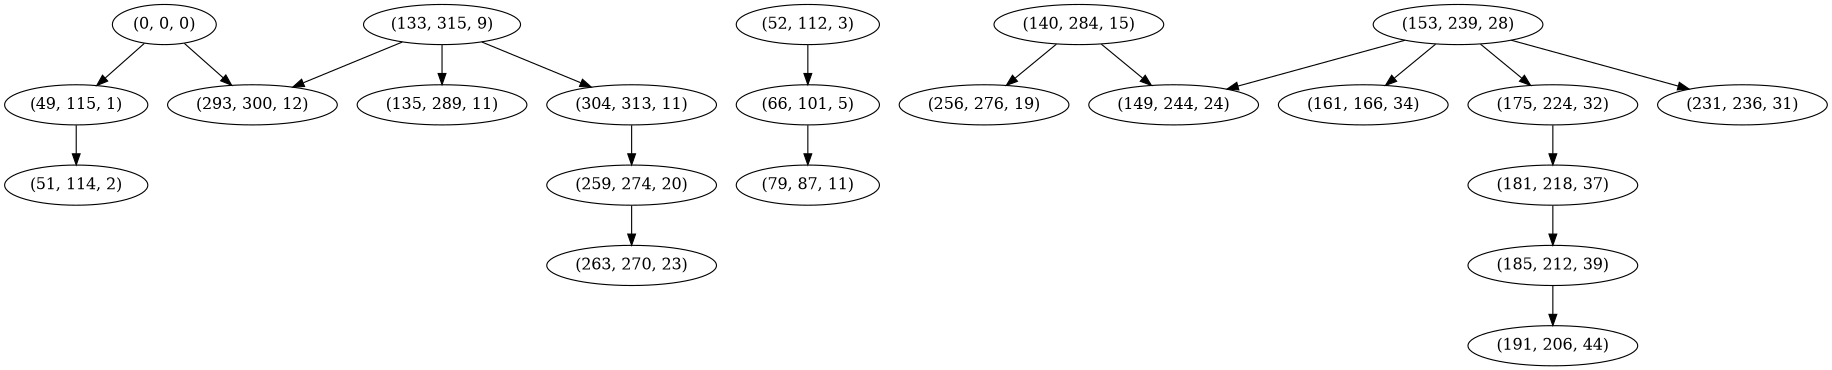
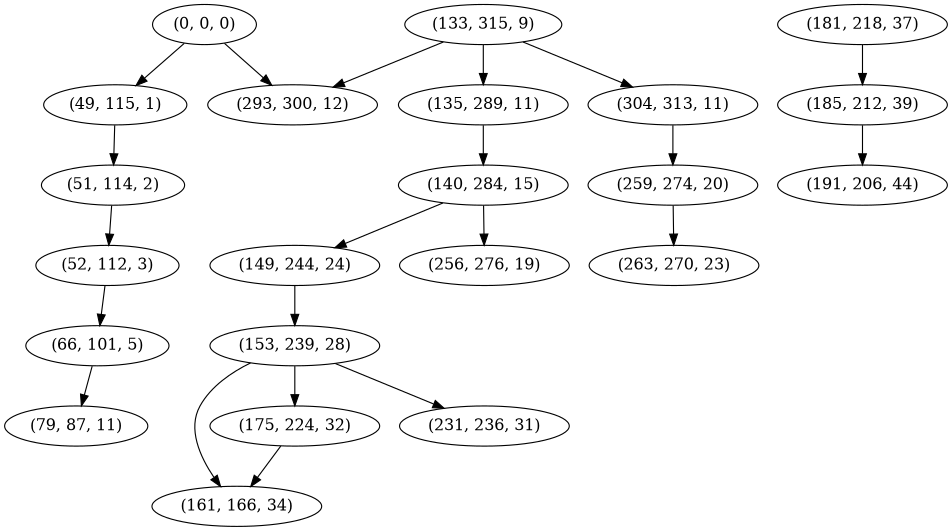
(1321, 63) -> (295, 300)
none -> (483, 140)
(1553, 140) -> (269, 462)
none -> (111, 220)
